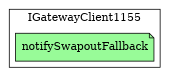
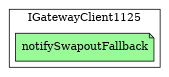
(85, 18) -> (85, 18)
